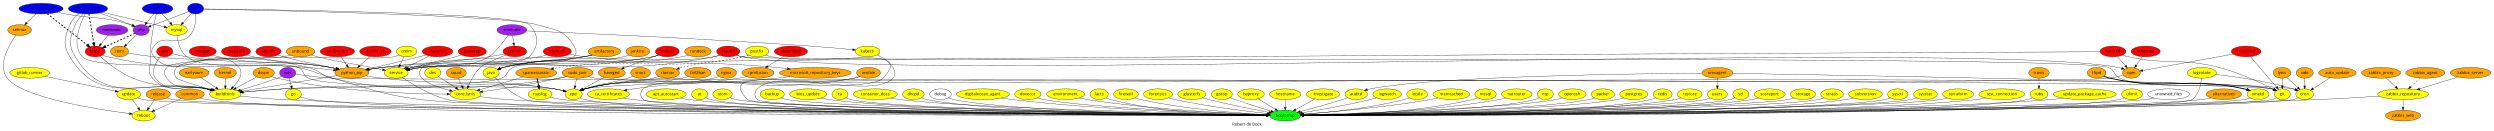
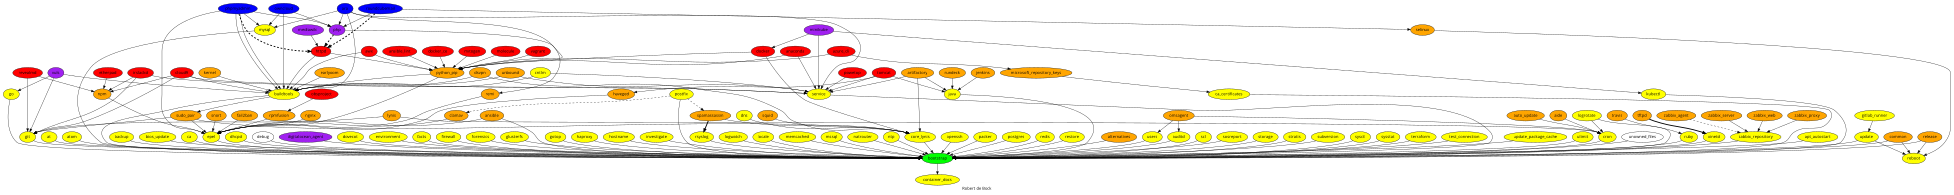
(2039, 82) -> (1652, 126)
(405, 87) -> (235, 104)
(983, 94) -> (306, 137)
(2403, 103) -> (1761, 125)
(1079, 110) -> (937, 168)
